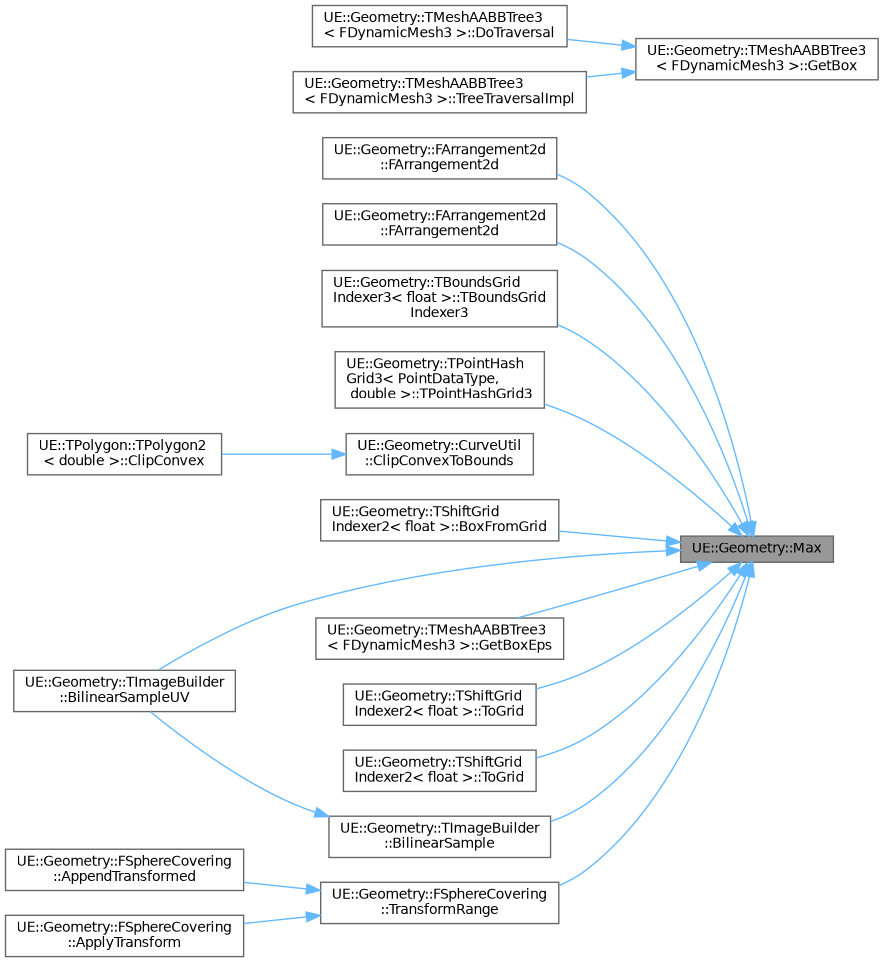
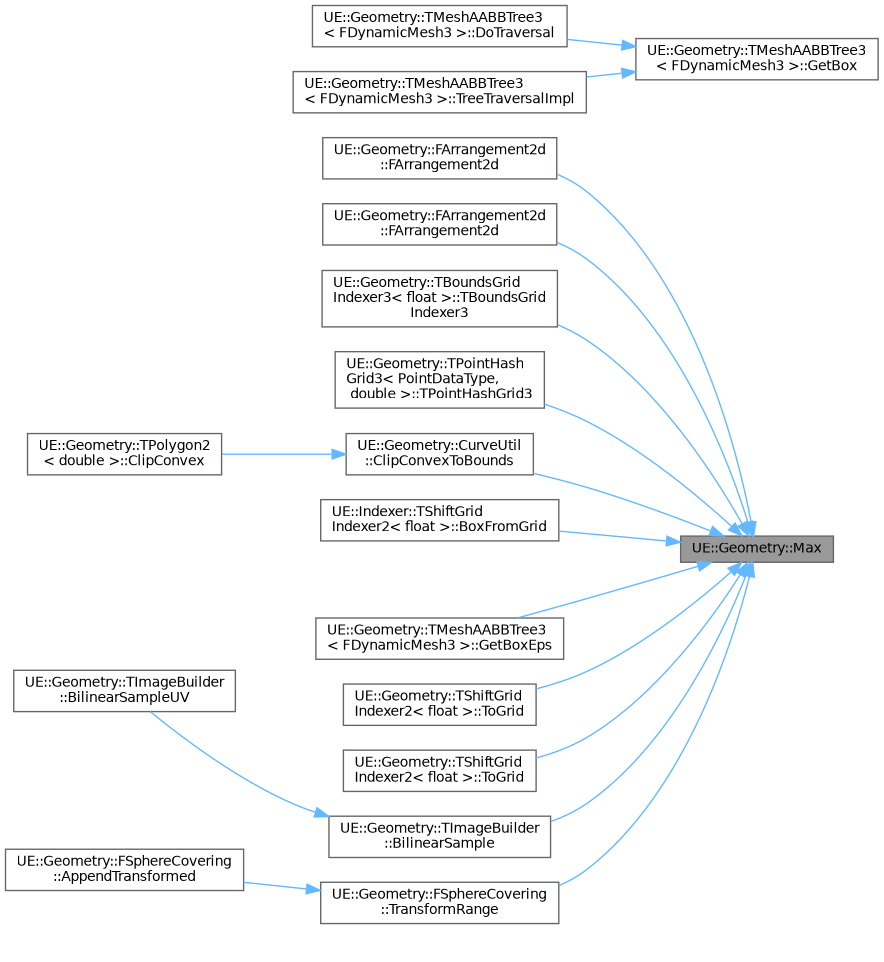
(125, 454) -> (125, 454)
(440, 520) -> (440, 520)
(404, 579) -> (623, 499)
(125, 936) -> none
